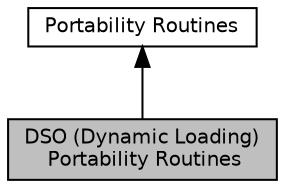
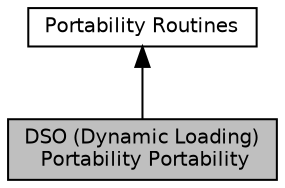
(142, 150) -> (142, 150)
